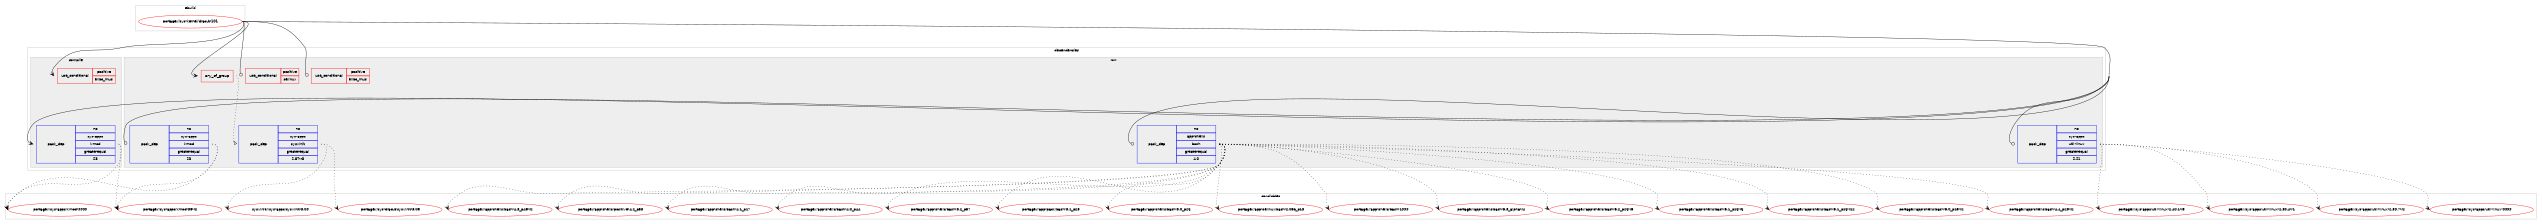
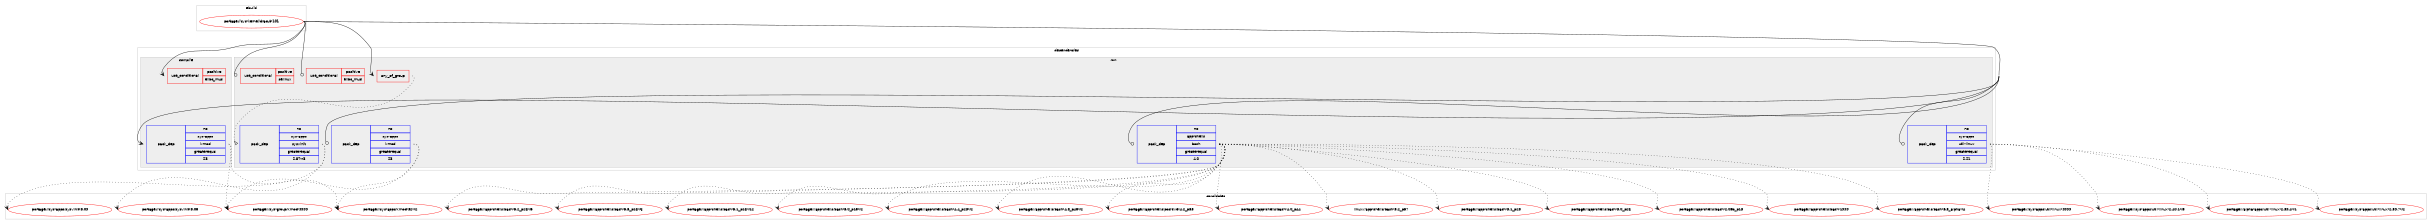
(60, 210) -> (280, 210)
(170, 210) -> (390, 210)
(280, 210) -> (60, 210)
(390, 210) -> (170, 210)
(721, 210) -> none
(941, 210) -> (1381, 210)
(1051, 210) -> (1491, 210)
(1271, 210) -> (1711, 210)
(1711, 210) -> (610, 210)
(2262, 210) -> (2262, 210)
